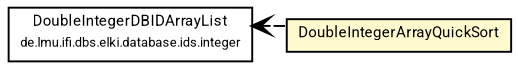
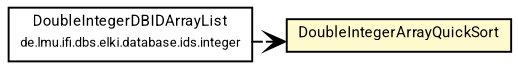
(278, 26) -> (258, 42)
